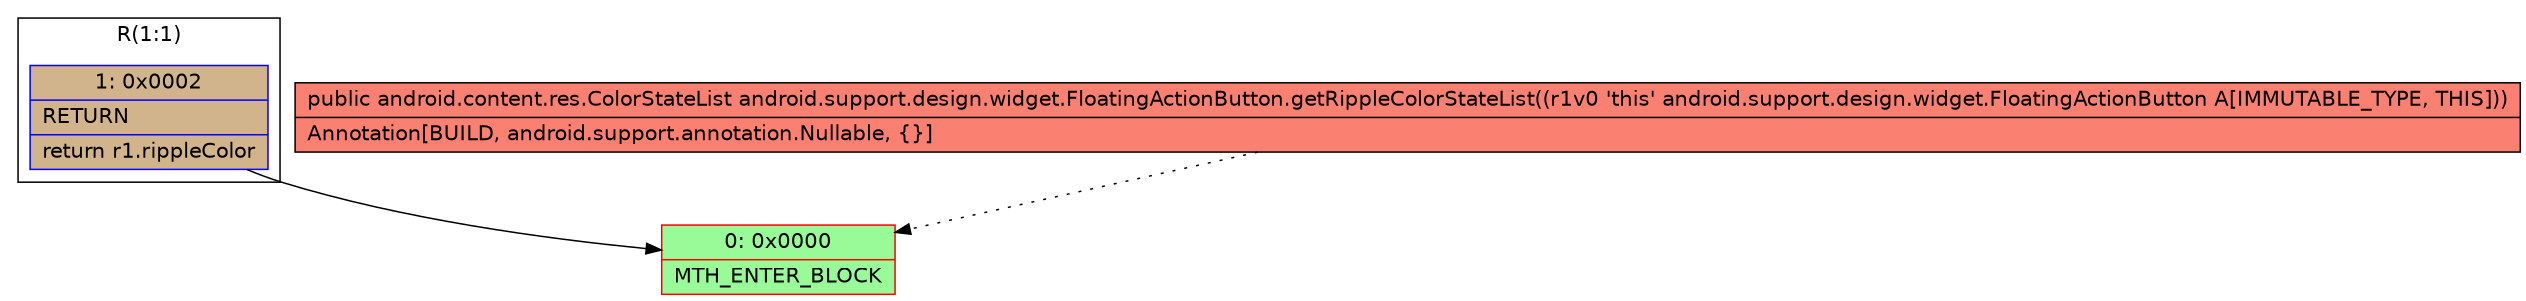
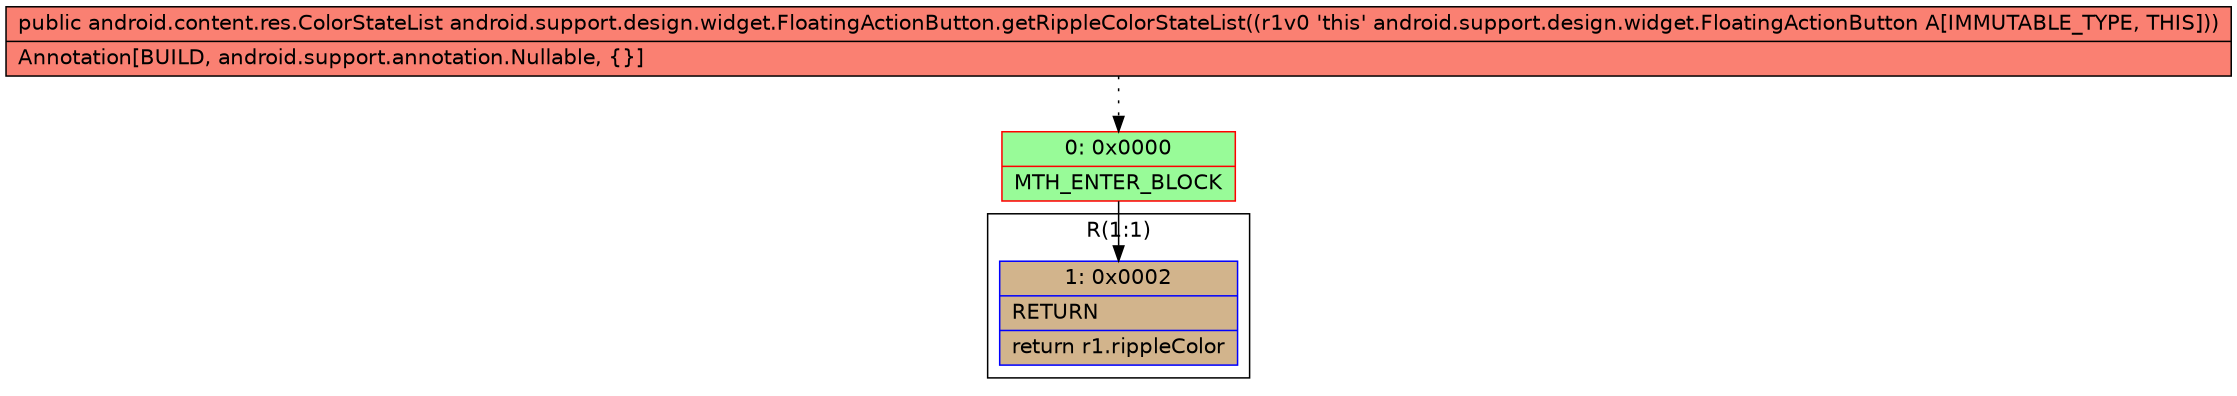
(444, 221) -> (1119, 224)
